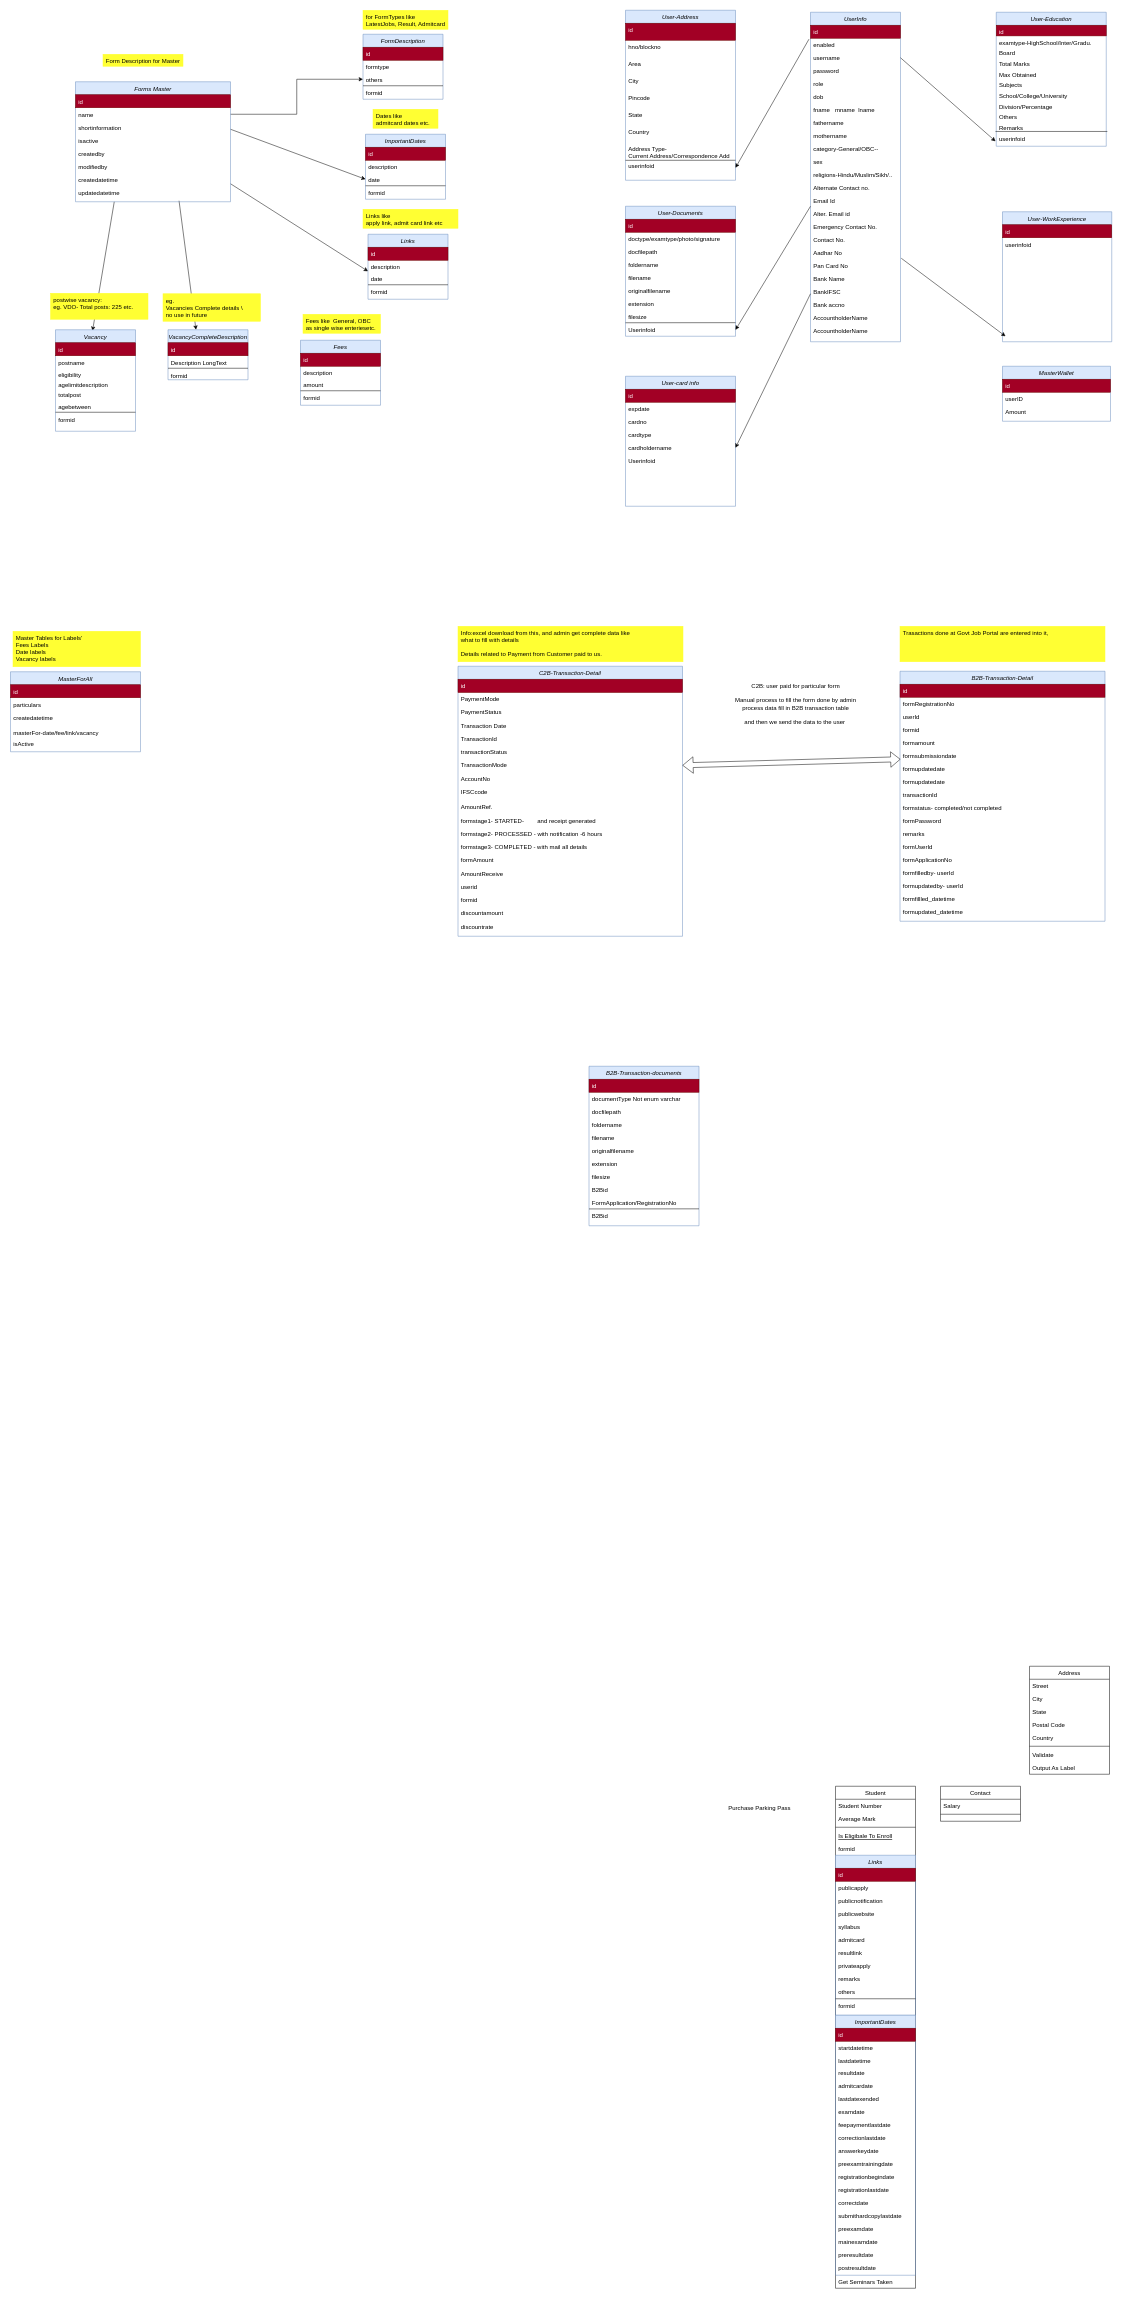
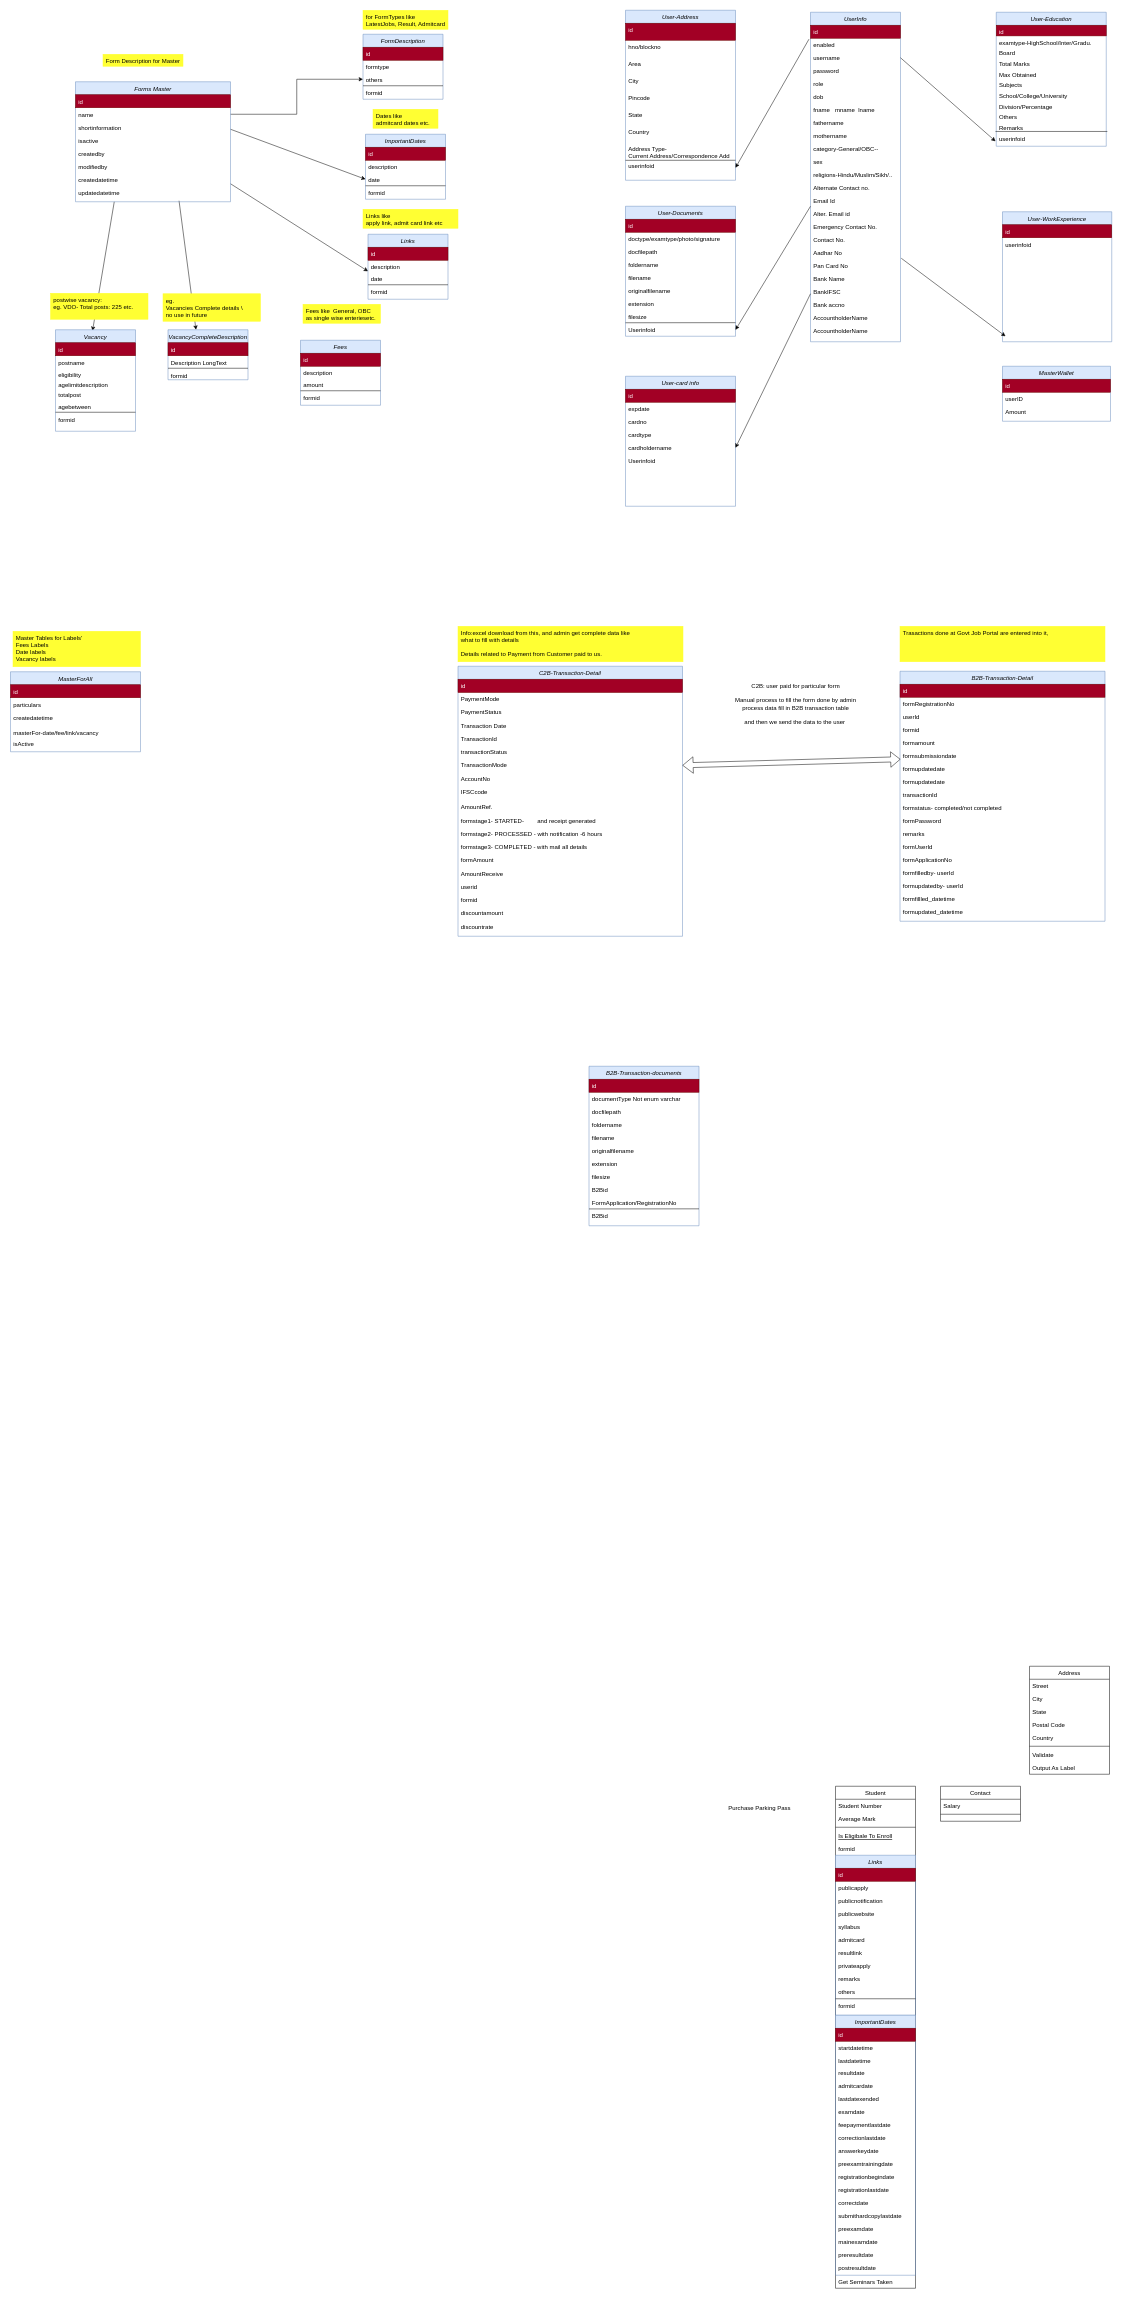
(342, 324) -> (342, 314)
